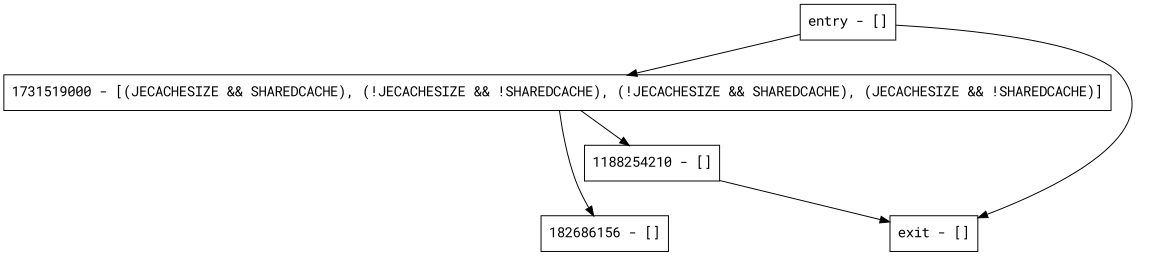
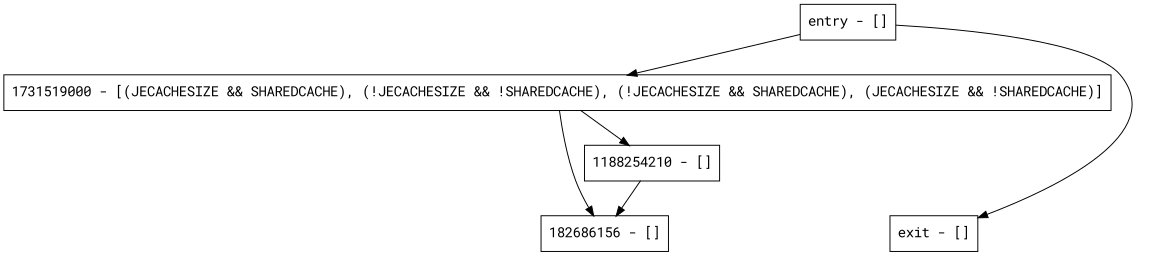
(800, 200) -> (631, 194)
